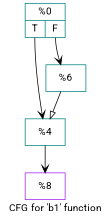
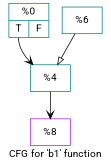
(56, 48) -> none
